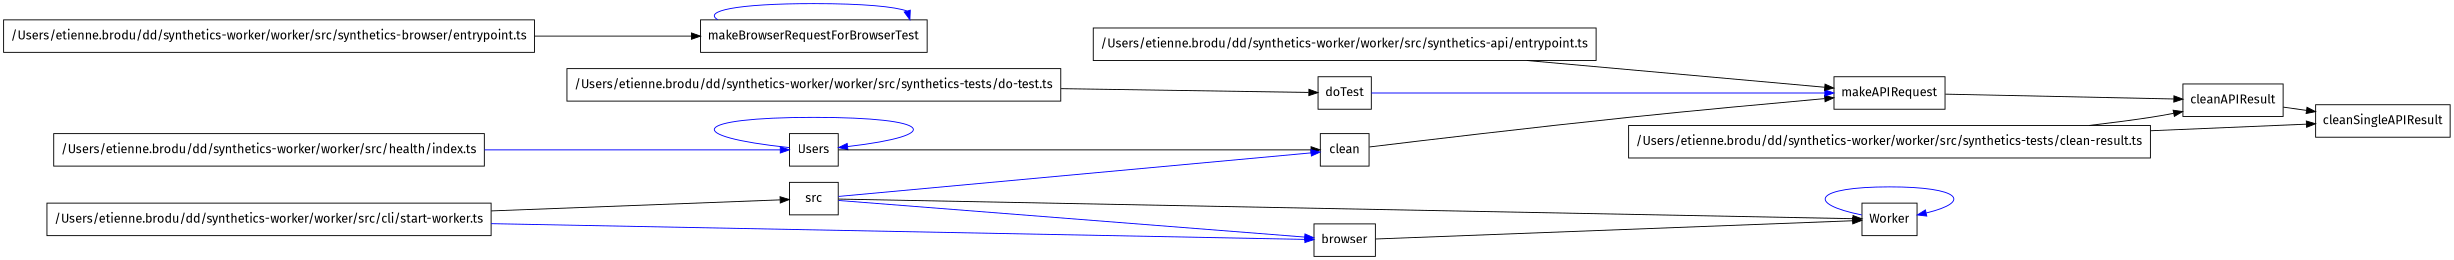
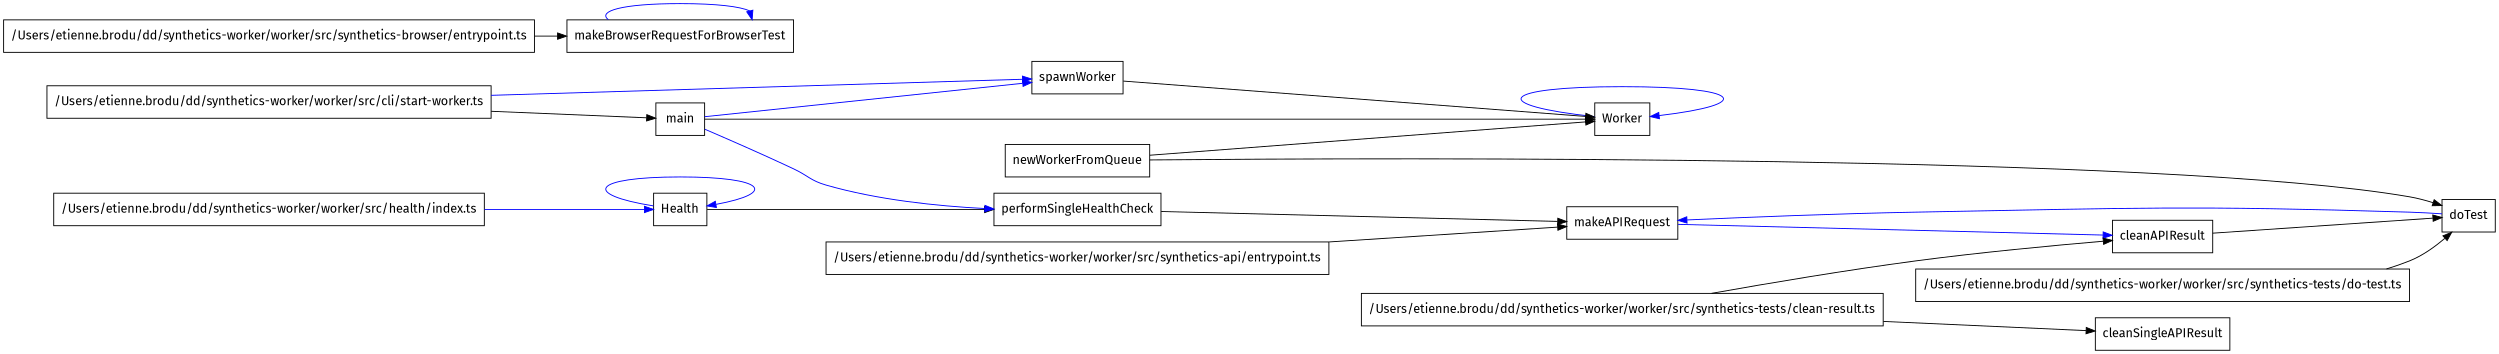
(2060, 97) -> (1891, 230)
(2295, 109) -> (2323, 226)
(814, 150) -> (680, 209)
(1345, 150) -> (1077, 209)
none -> (1077, 161)
(814, 199) -> (680, 119)
(1345, 240) -> (1077, 78)
